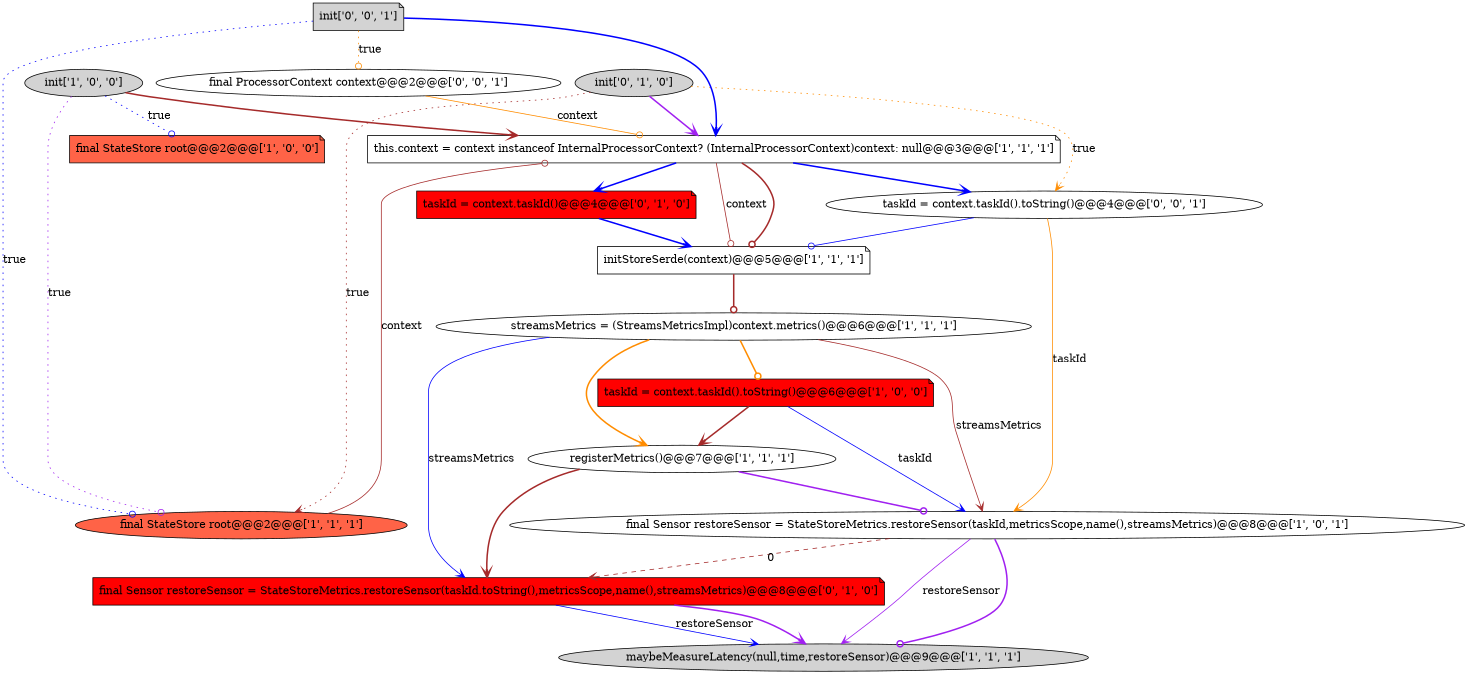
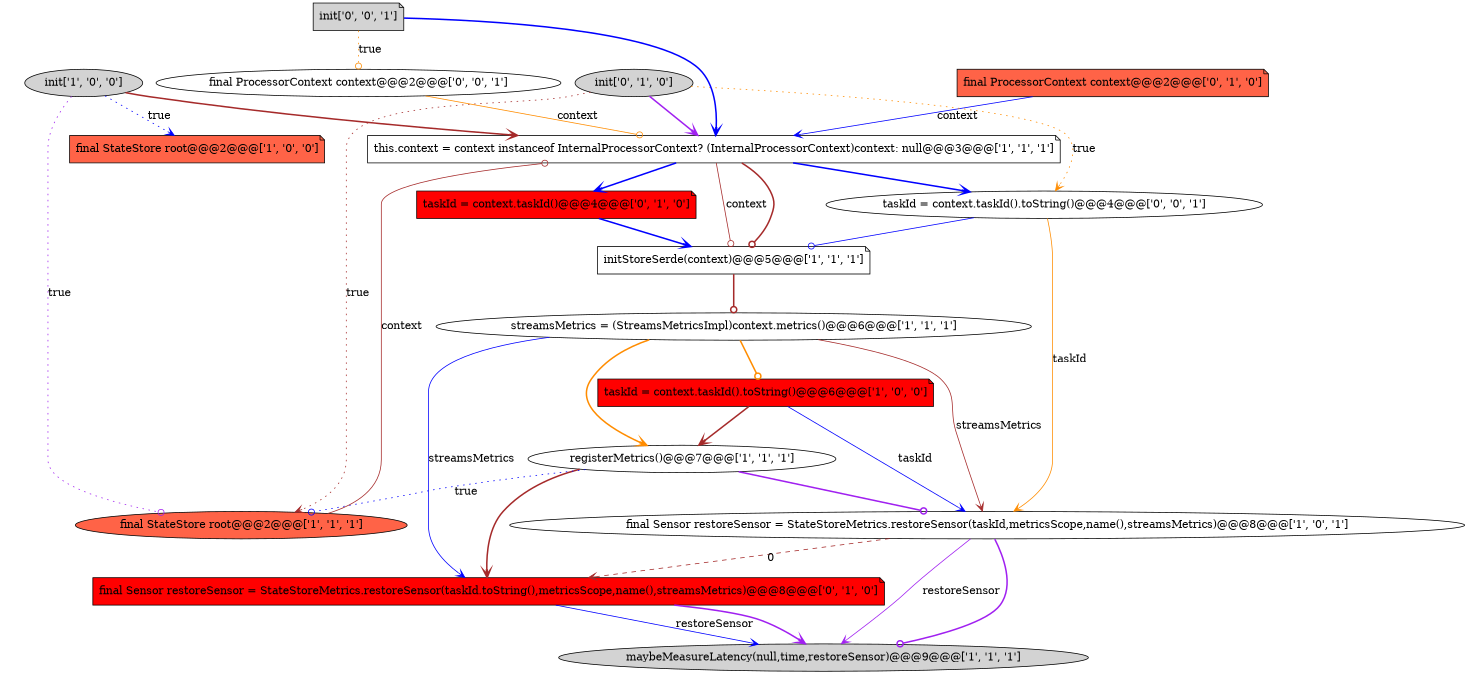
none -> (1113, 83)
(136, 114) -> (136, 114)
(3, 183) -> (449, 487)
